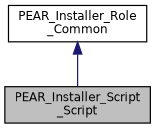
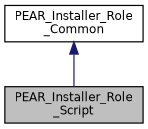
(78, 105) -> (74, 105)
